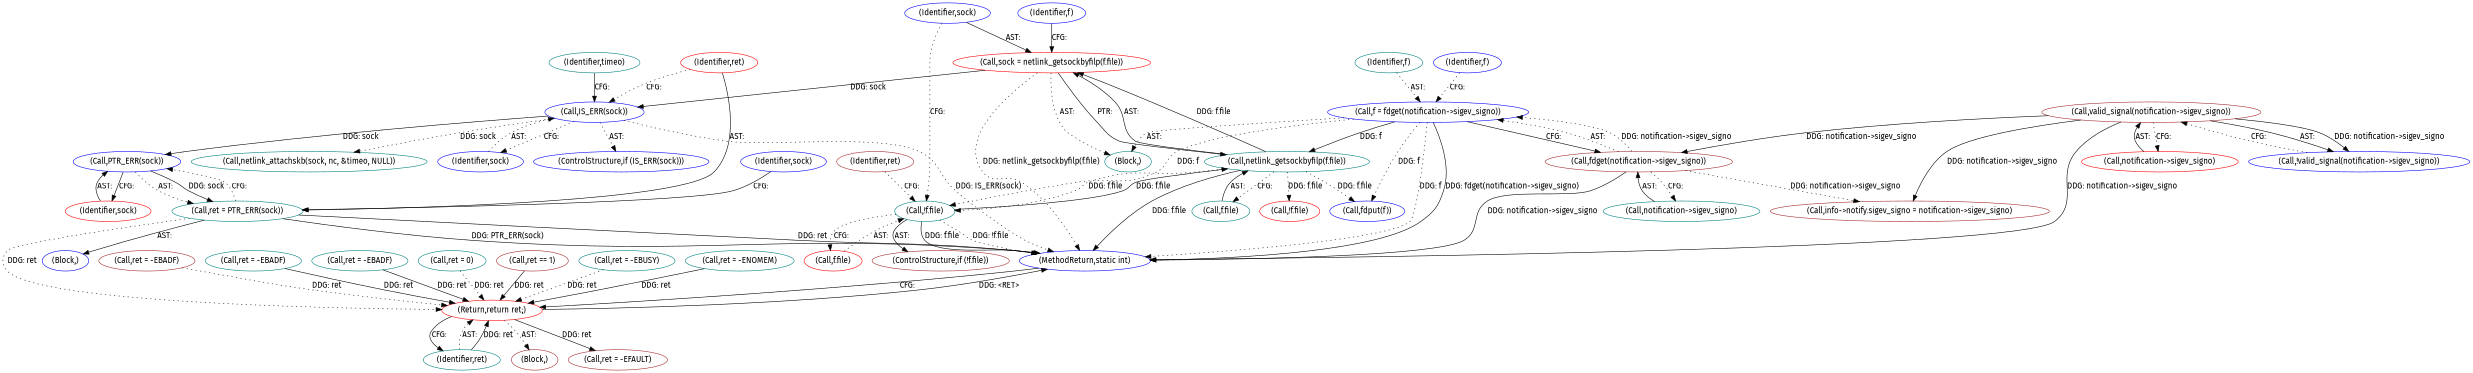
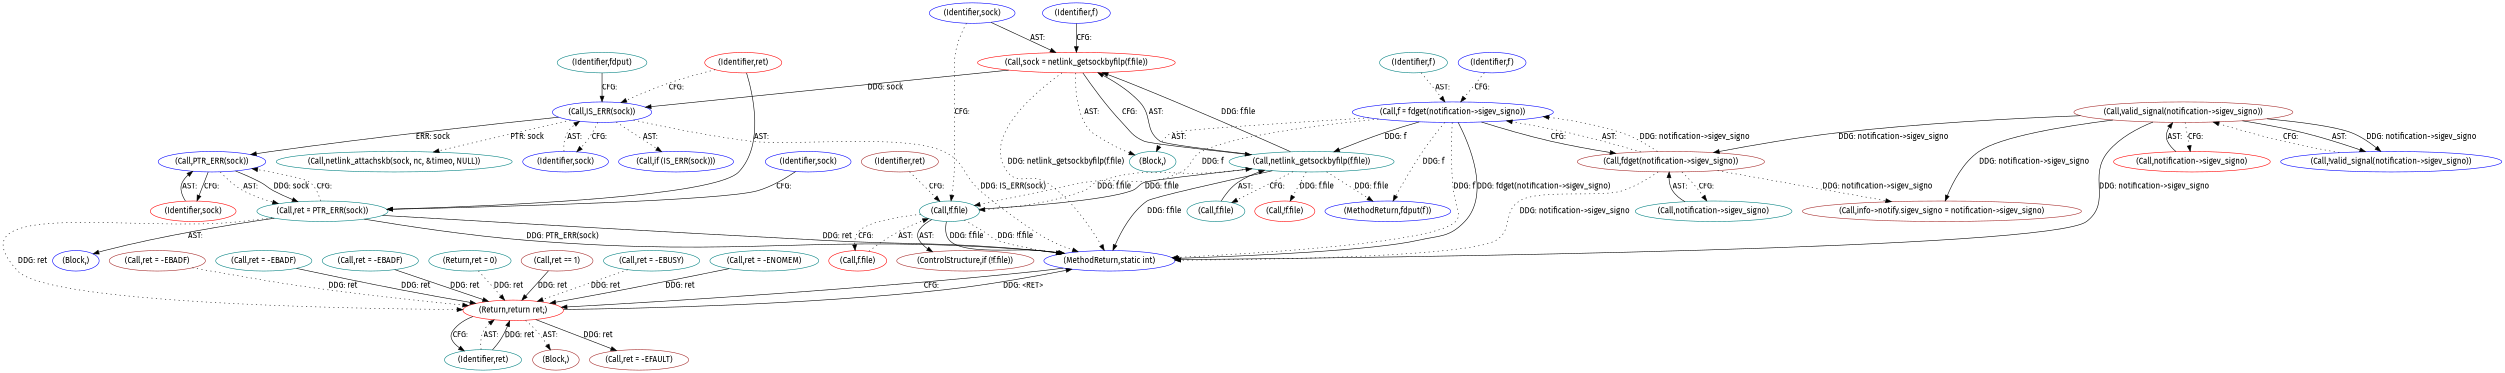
(594, 63) -> (602, 63)
(1106, 112) -> (1131, 112)
(361, 137) -> (433, 137)
(478, 137) -> (527, 137)
(621, 162) -> (676, 162)
(1367, 211) -> (1388, 211)
(1406, 251) -> (1435, 251)
(452, 261) -> (470, 261)
